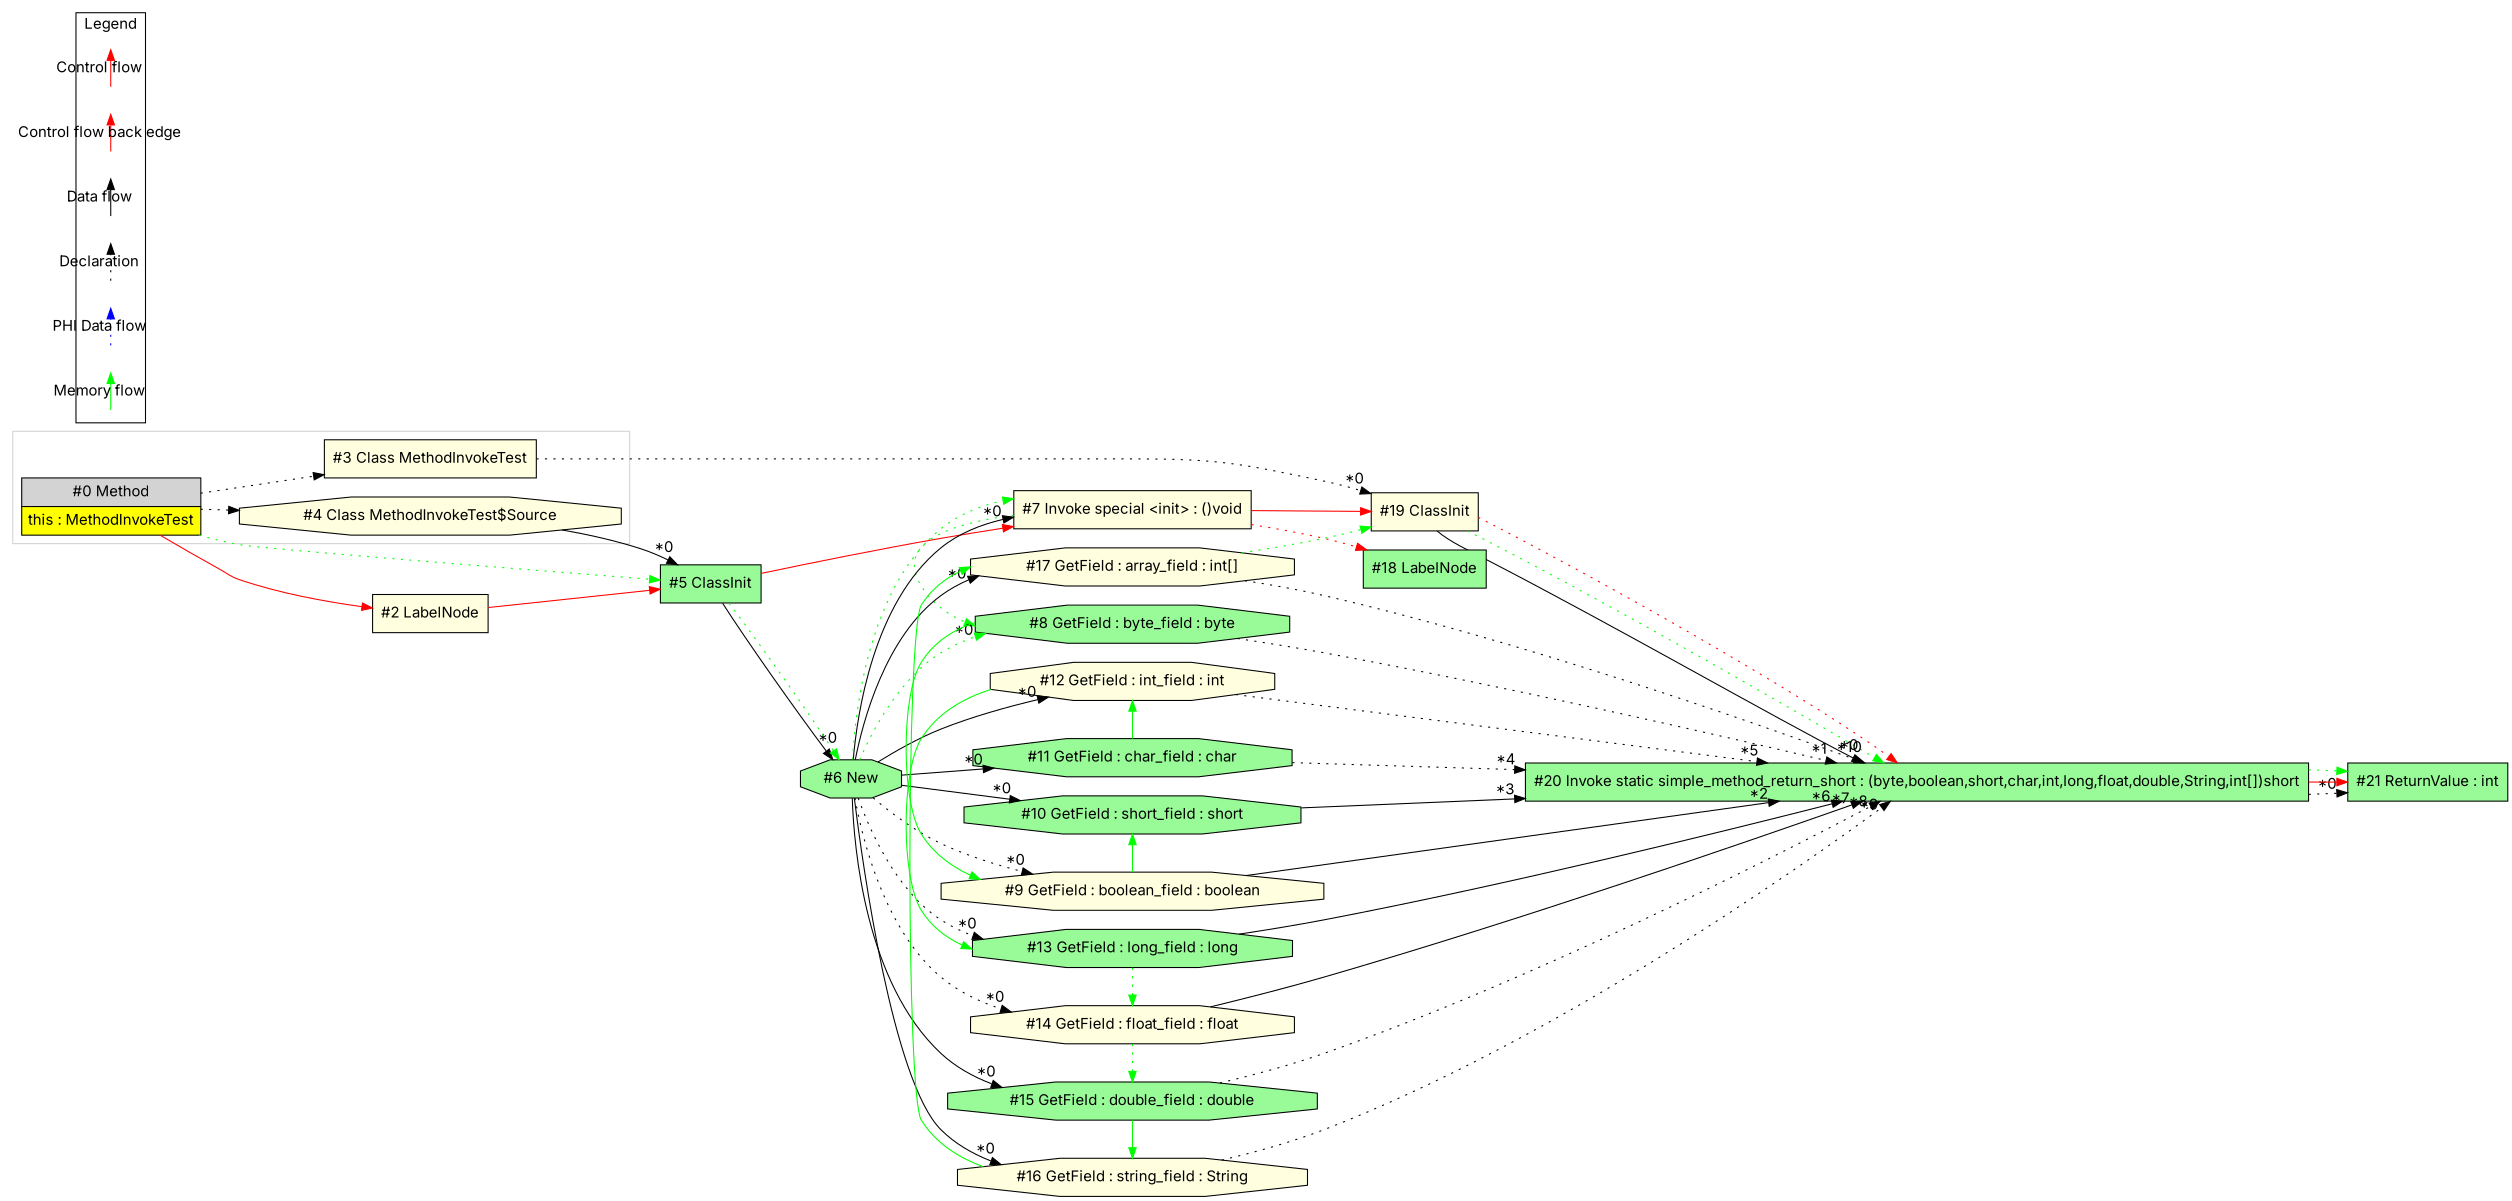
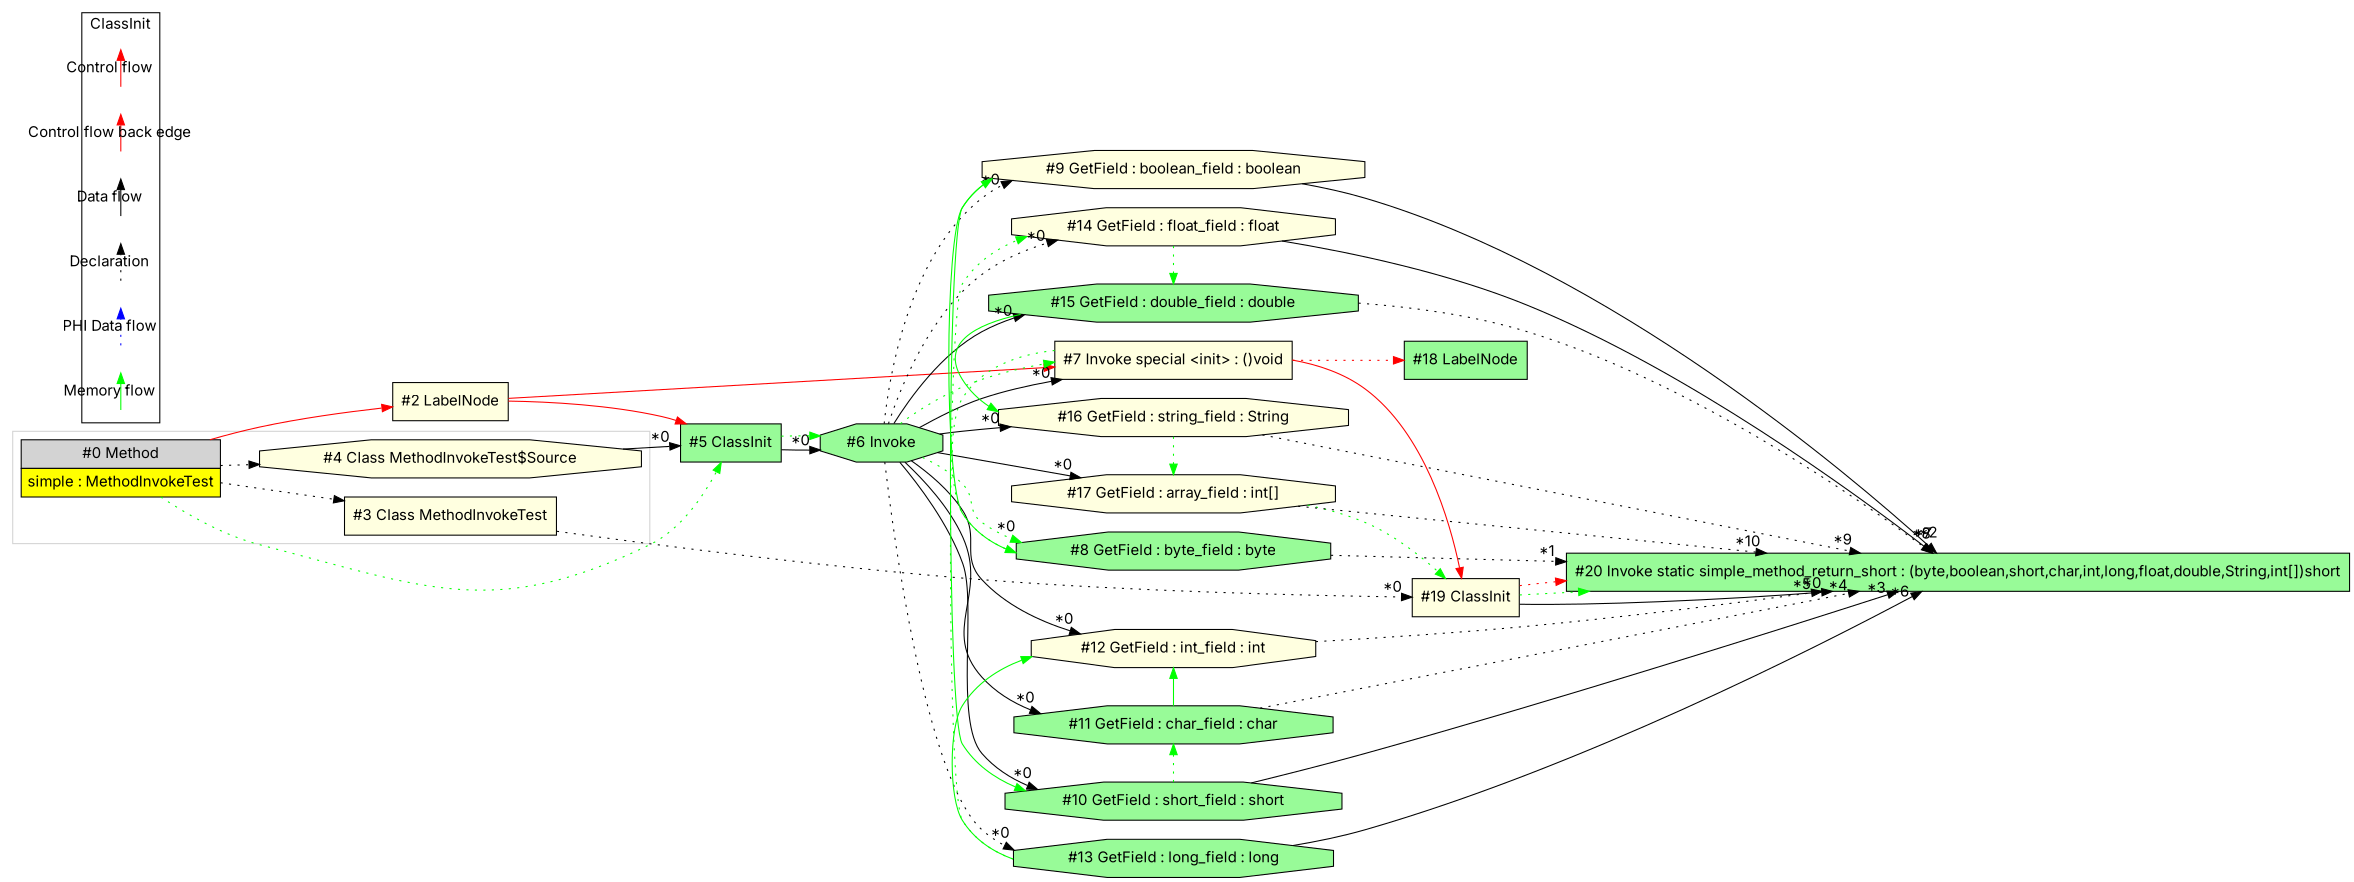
(111, 25) -> (121, 25)
(111, 520) -> (121, 482)
(882, 549) -> (776, 383)
none -> (1174, 768)
(851, 779) -> (882, 443)
(2428, 782) -> none
(907, 808) -> (952, 757)
(910, 908) -> (1174, 450)
